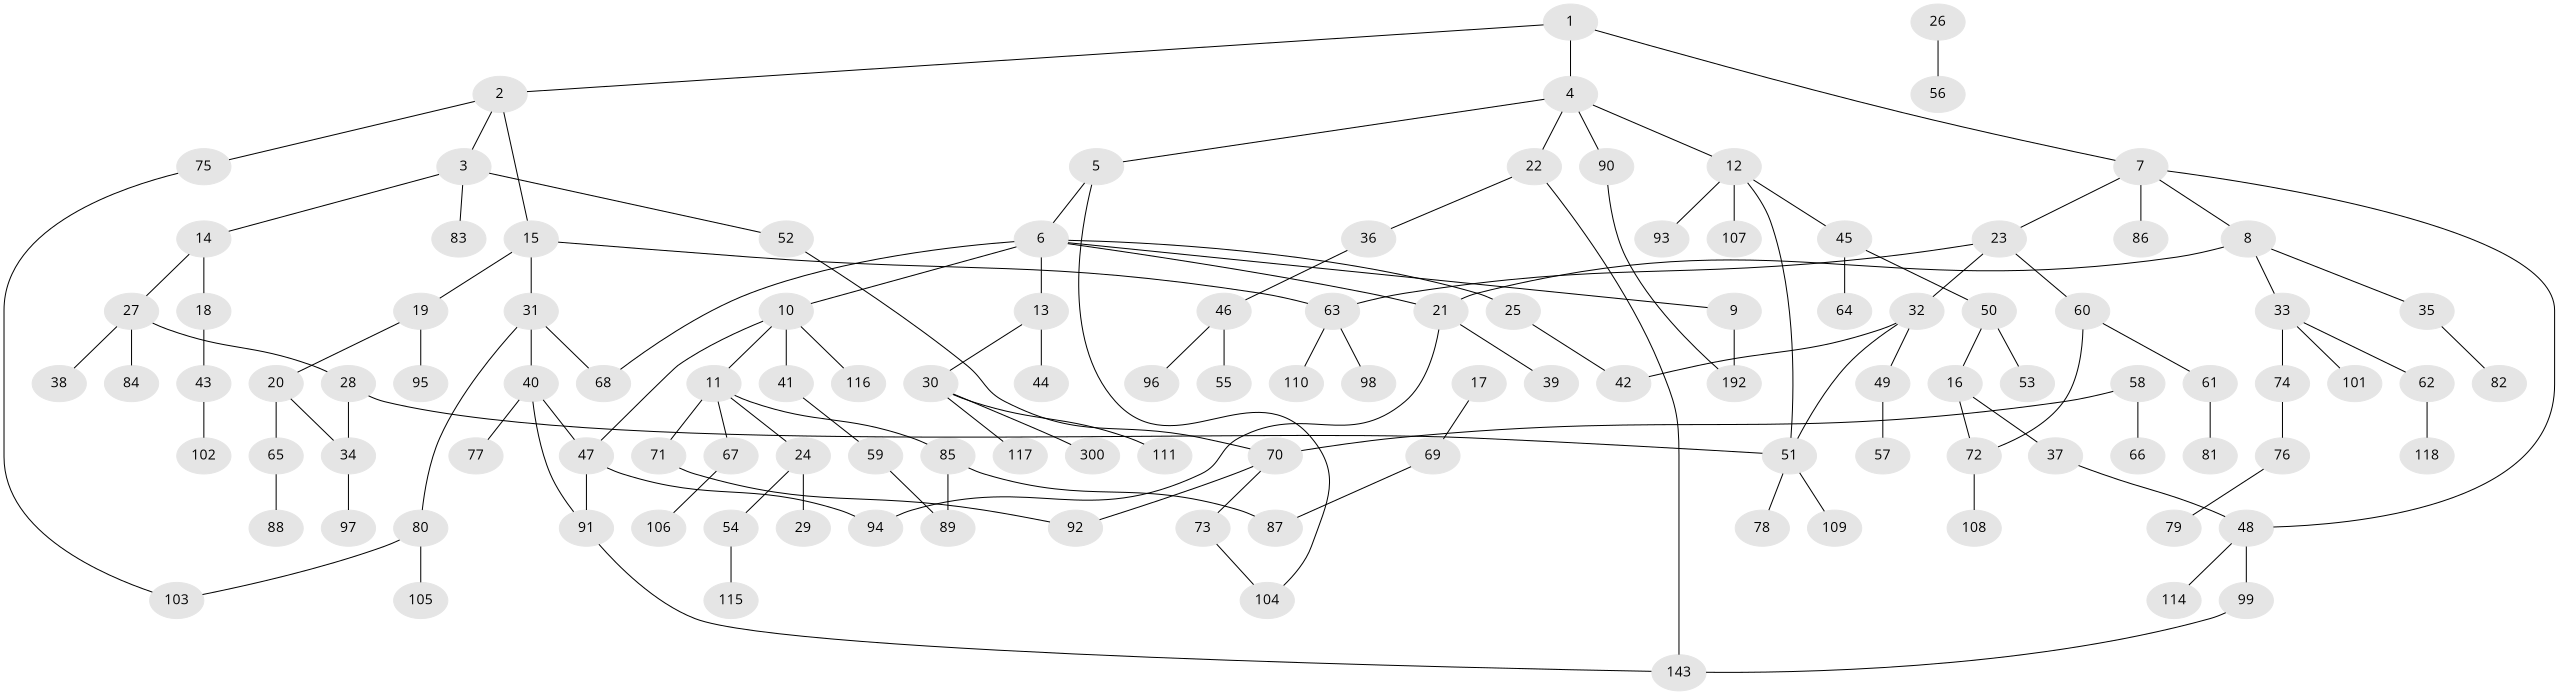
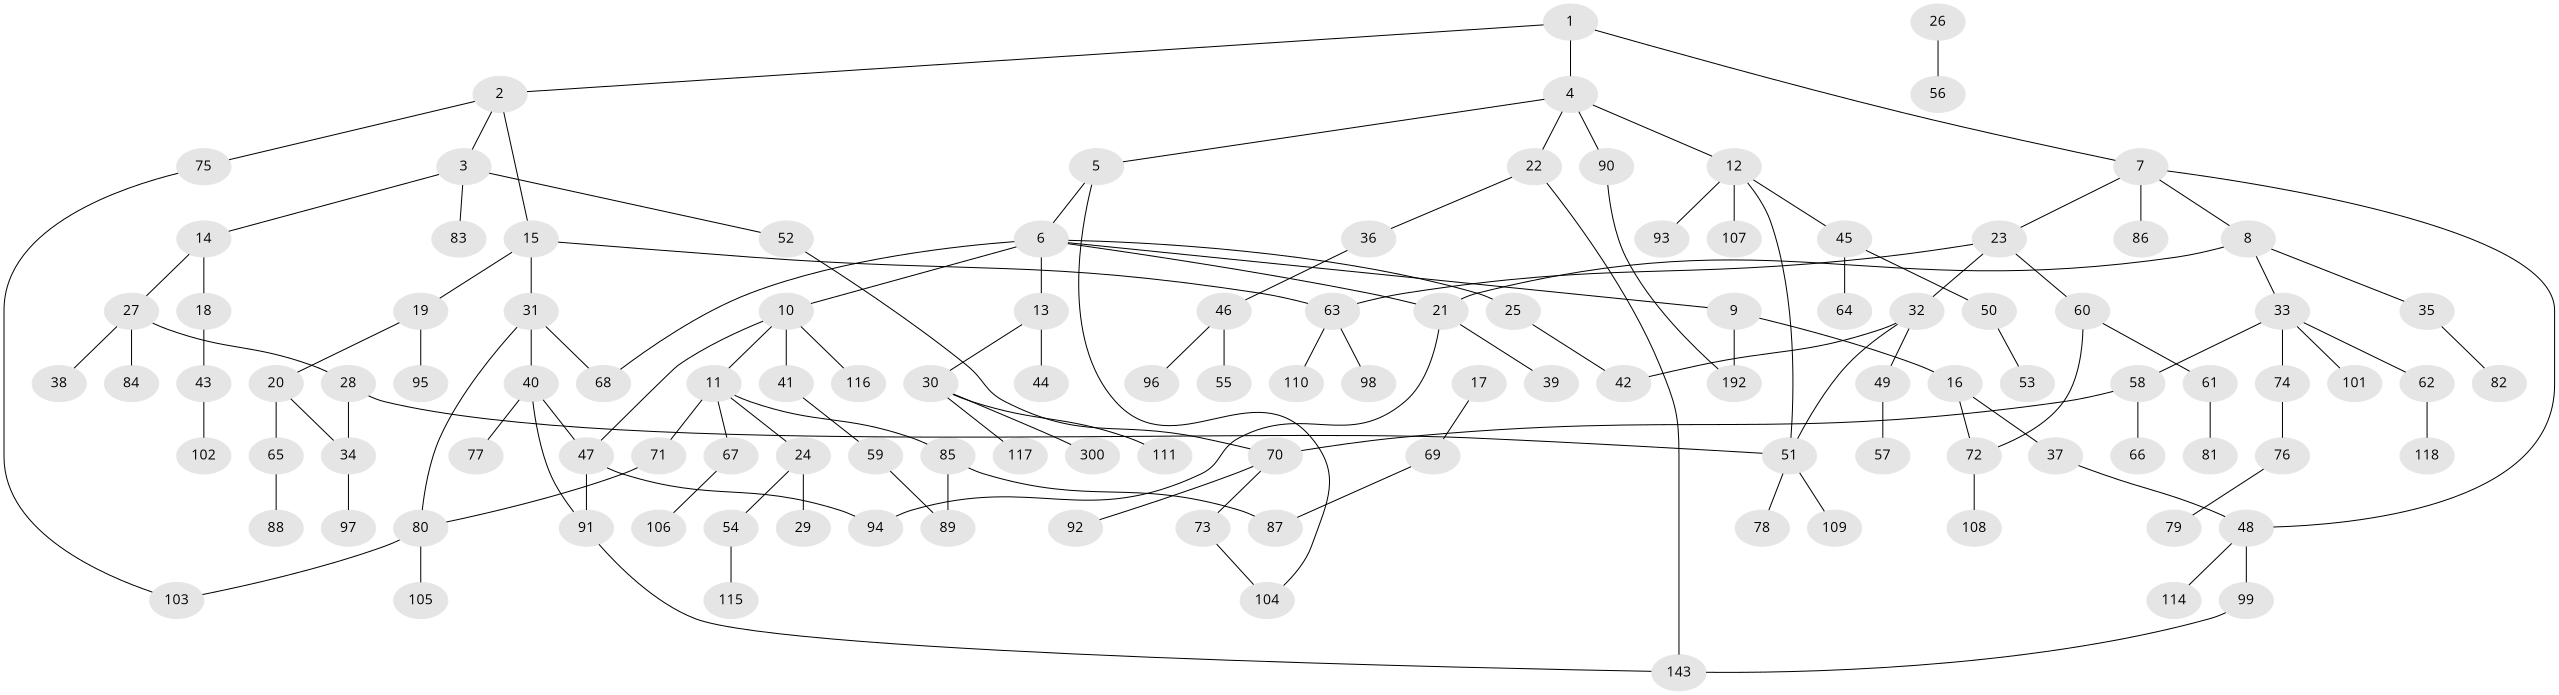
(1972, 347) -> (1856, 345)
none -> (2210, 347)
(864, 499) -> (543, 499)
